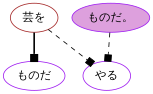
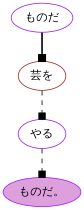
(34, 43) -> (42, 43)
(109, 43) -> (42, 159)
